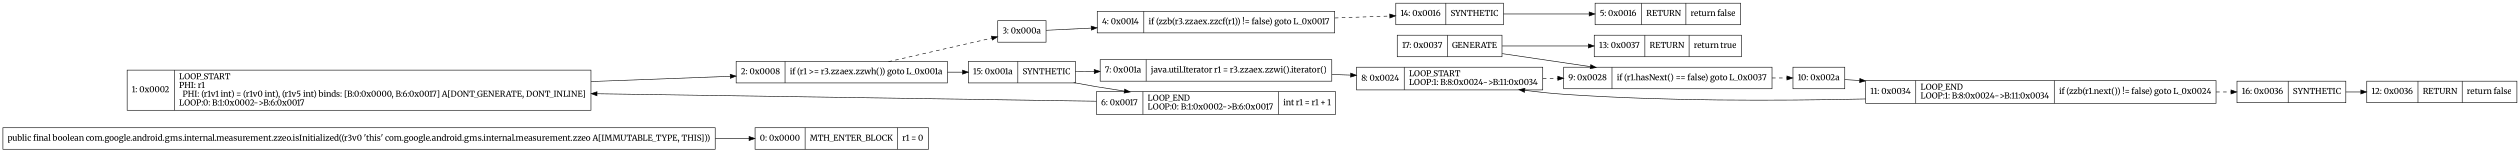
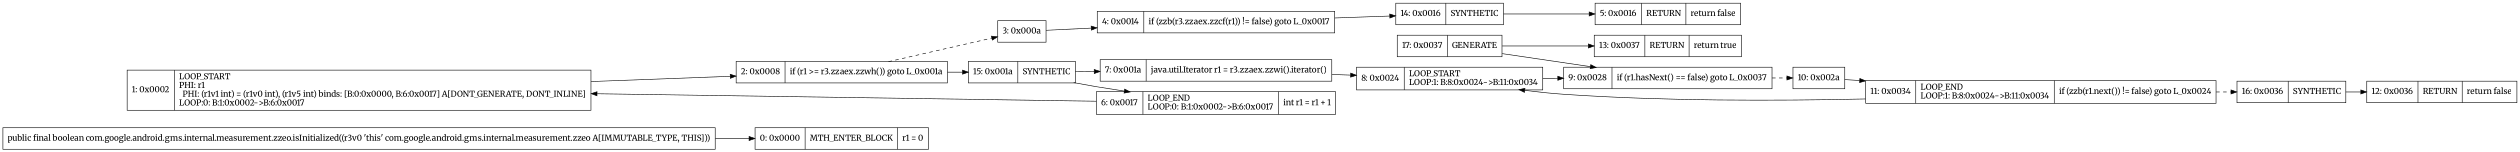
(1362, 17) -> (1362, 17)
(1550, 78) -> (1550, 78)
